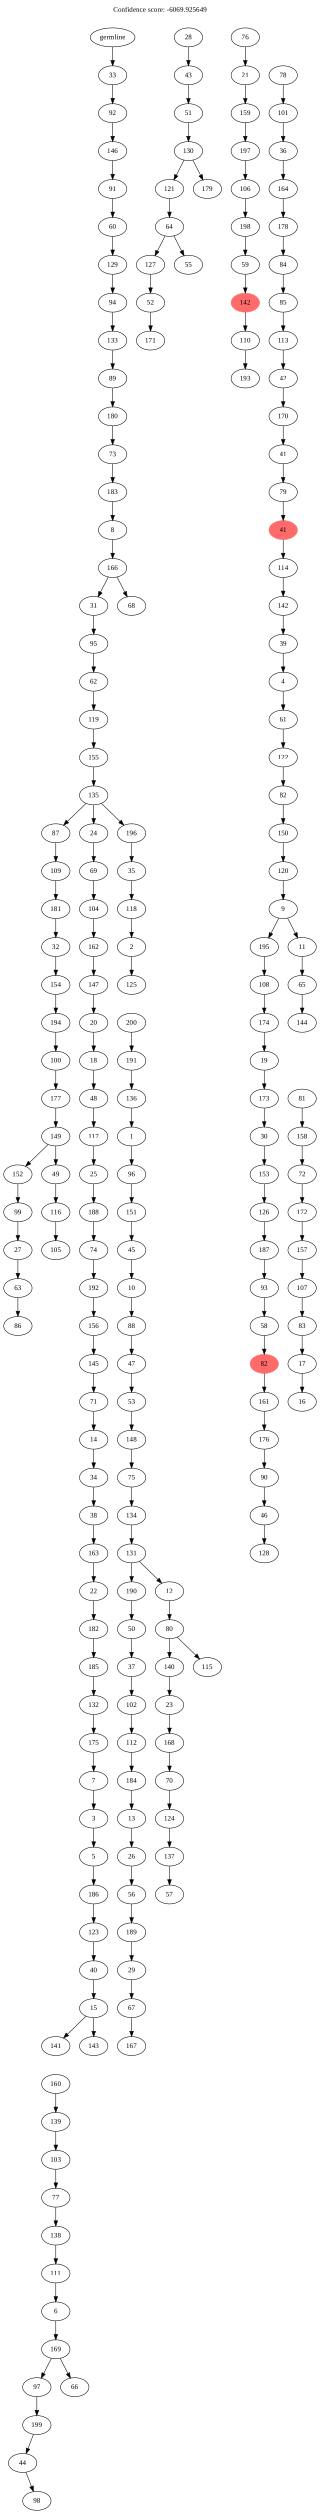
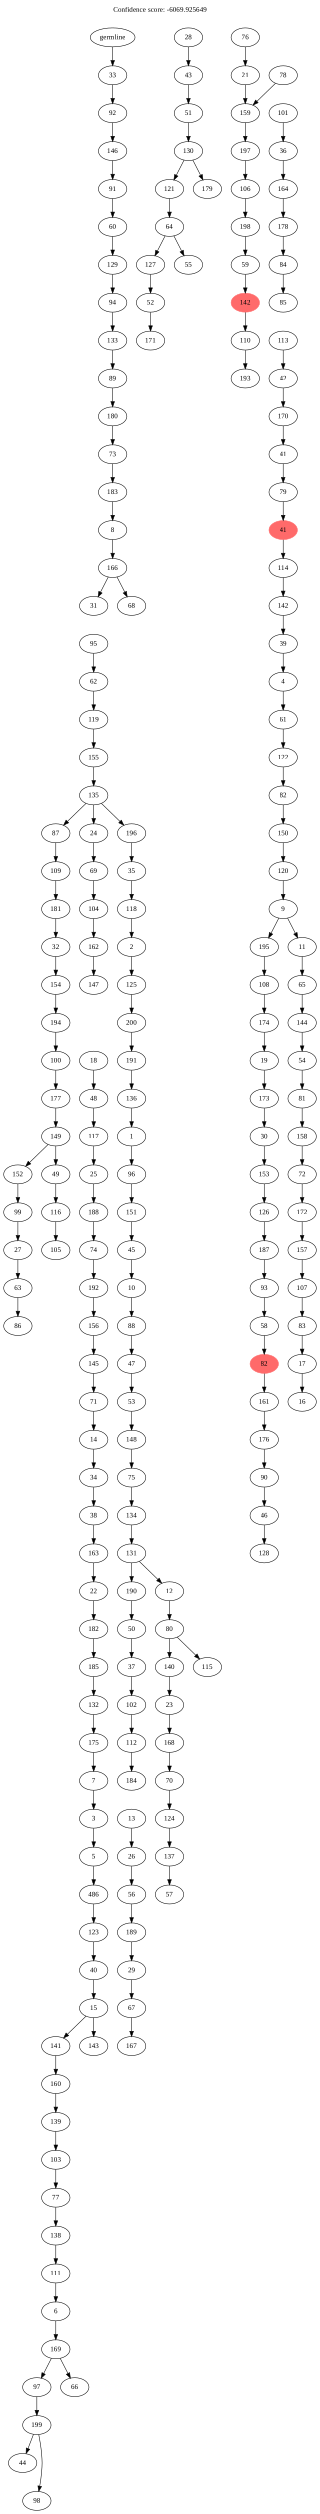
(283, 92) -> (266, 92)
(283, 319) -> none
(94, 622) -> none
none -> (132, 1001)
(94, 1023) -> none
none -> (302, 1061)
(132, 1797) -> none
(94, 1894) -> (94, 1894)
none -> (56, 2062)
(29, 2479) -> (42, 2460)
